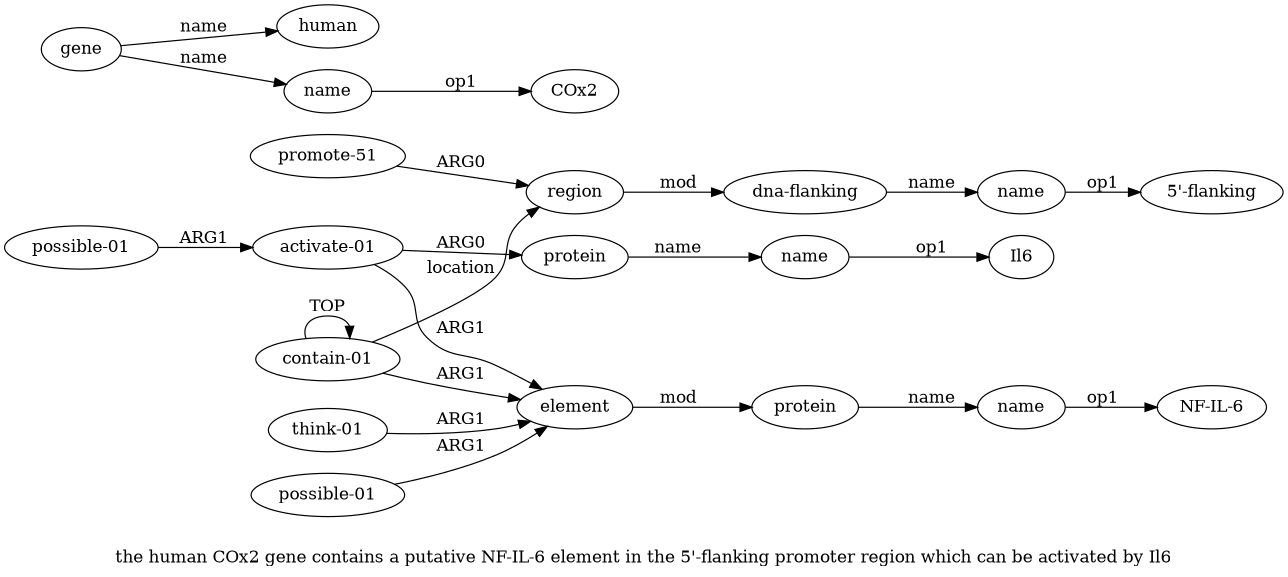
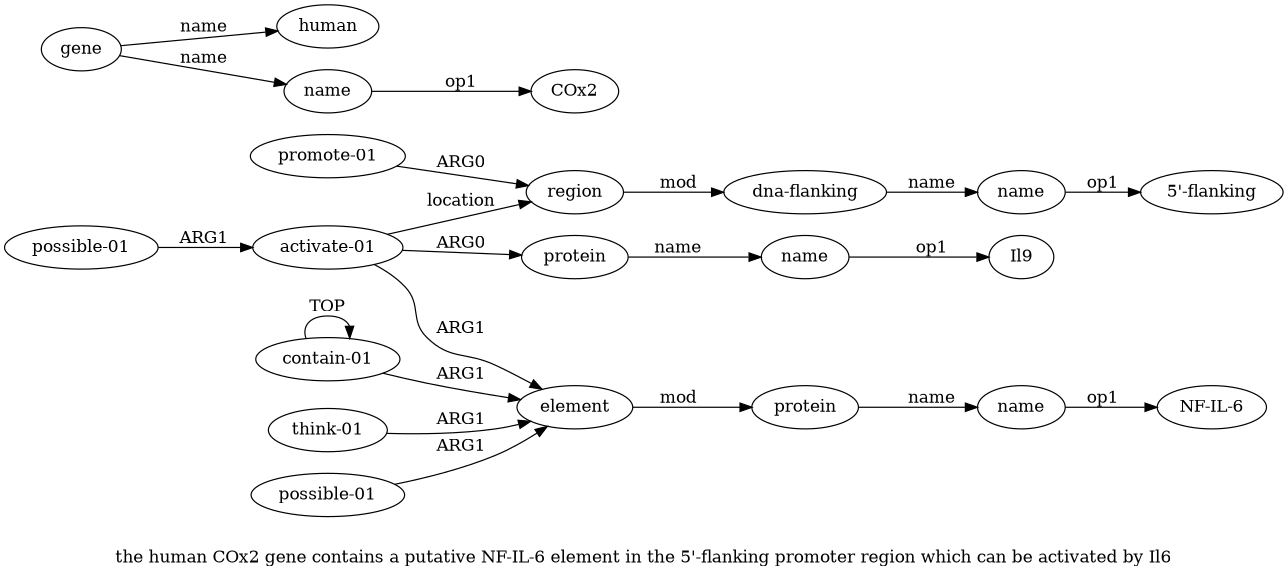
(328, 156) -> (328, 156)
(1021, 257) -> (1021, 257)
(469, 297) -> (453, 219)
